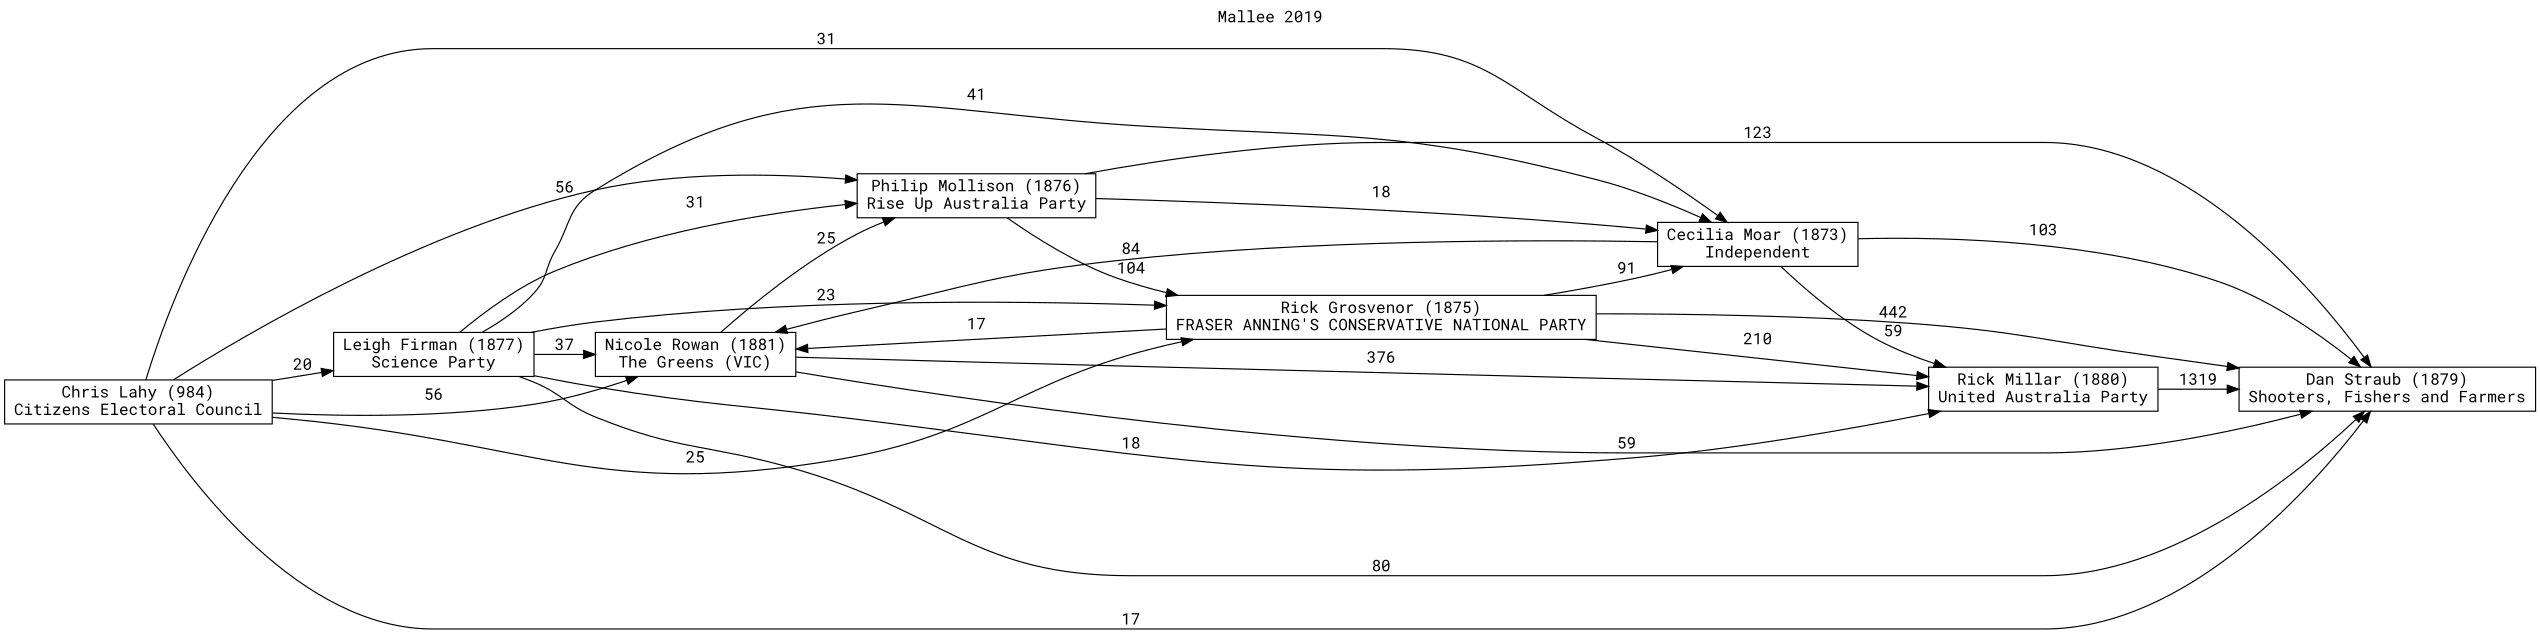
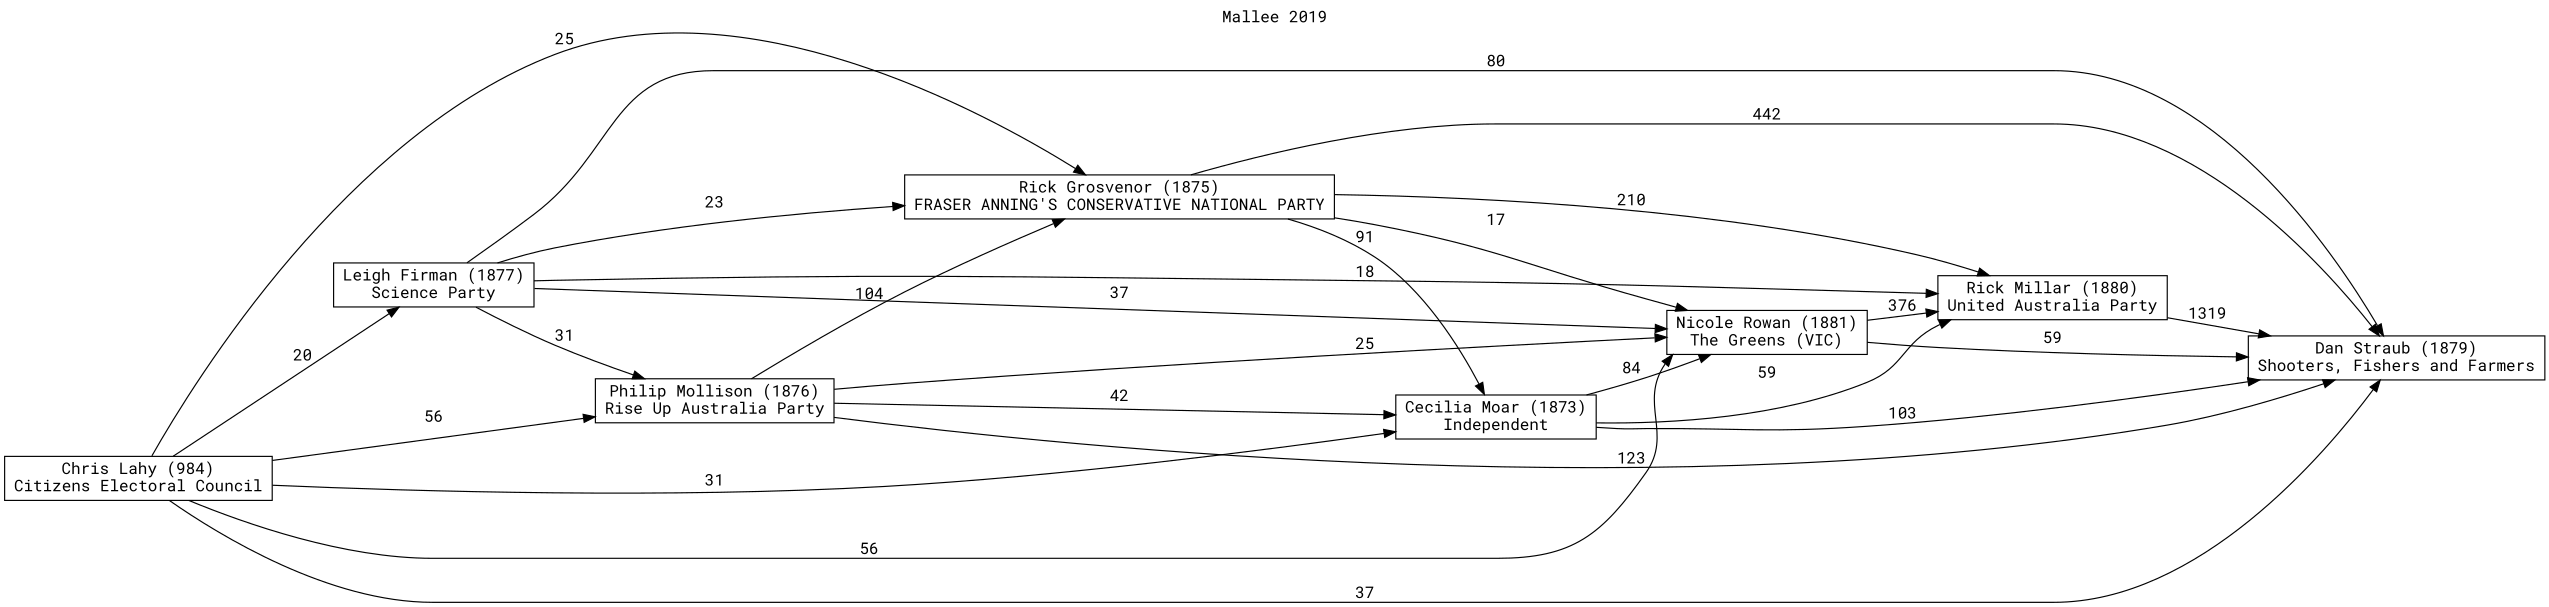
(1051, 119) -> none
(1381, 193) -> (1120, 397)
(798, 270) -> (1244, 361)
(1131, 620) -> (1365, 594)
